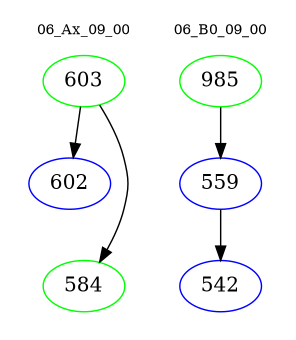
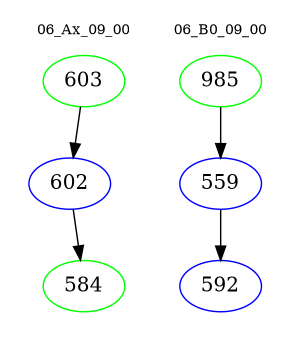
(127, 176) -> (76, 227)
(221, 286) -> (221, 286)
